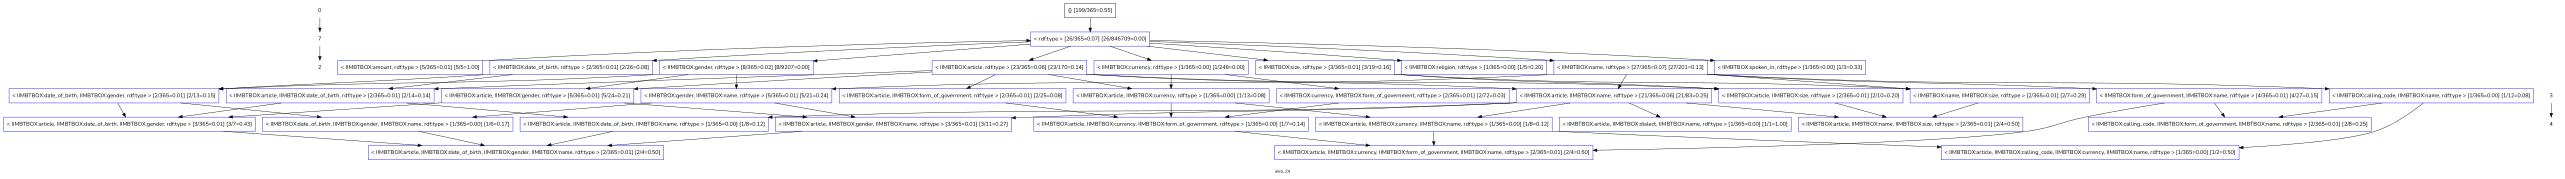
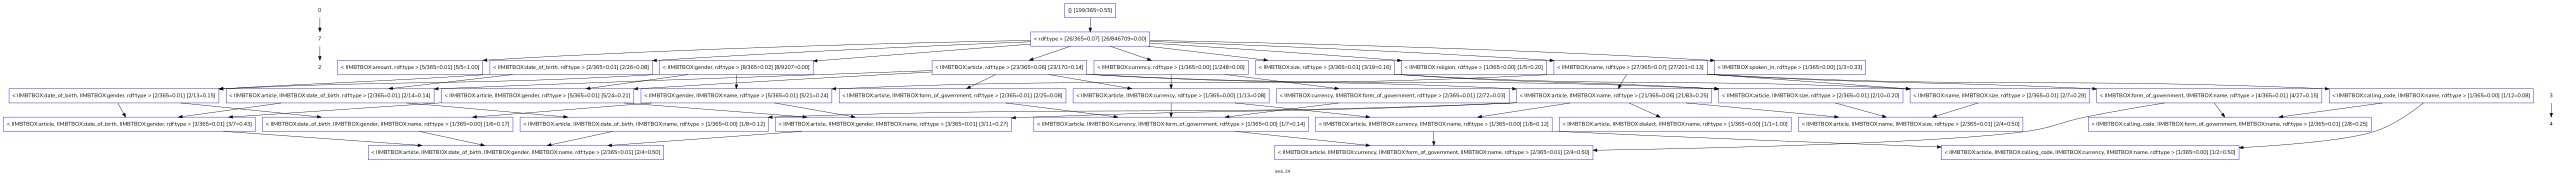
(1090, 11) -> (1090, 11)
(755, 48) -> (759, 48)
